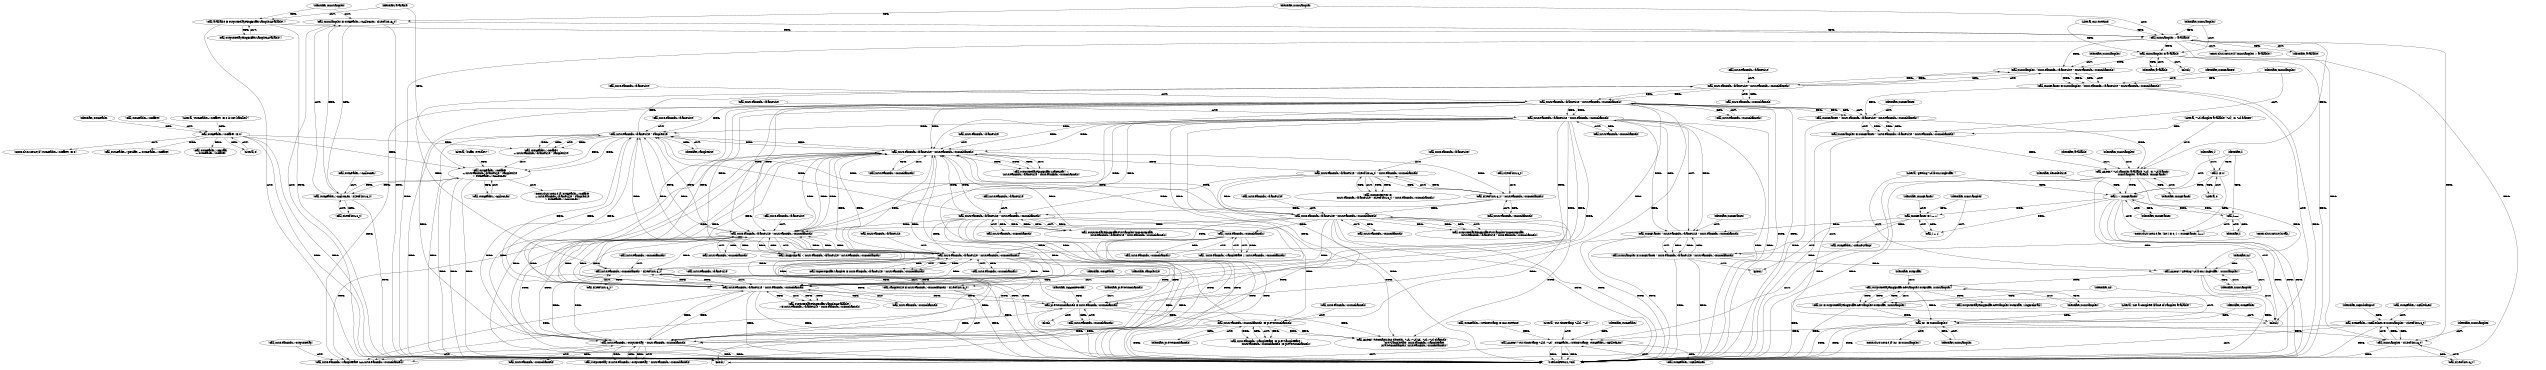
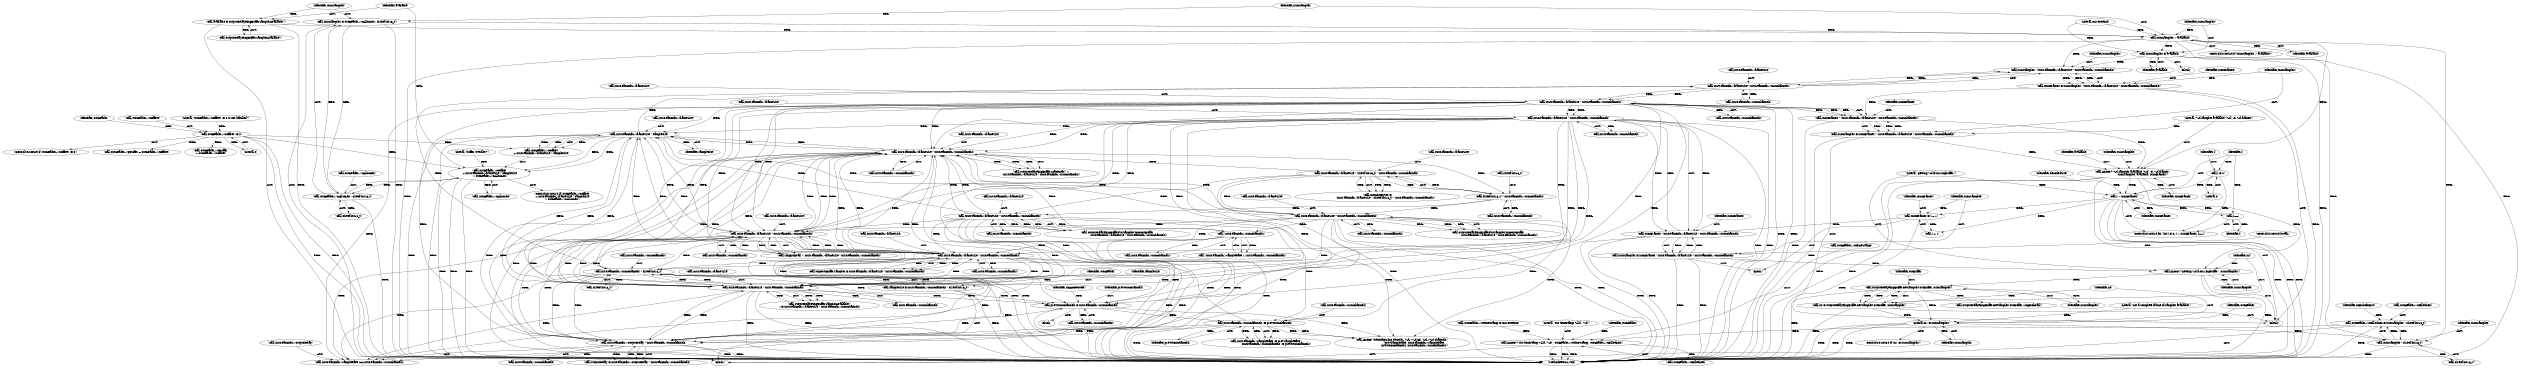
(1832, 30) -> (1832, 30)
(1883, 229) -> (1782, 344)
(1237, 246) -> (1237, 246)
(1931, 323) -> (1931, 323)
(990, 343) -> (459, 308)
